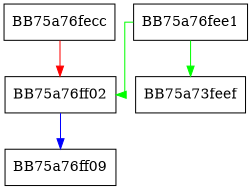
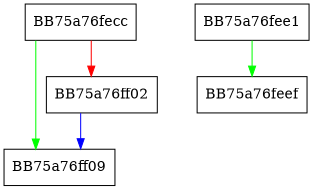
(125, 55) -> none
none -> (36, 90)
(191, 95) -> (252, 95)
